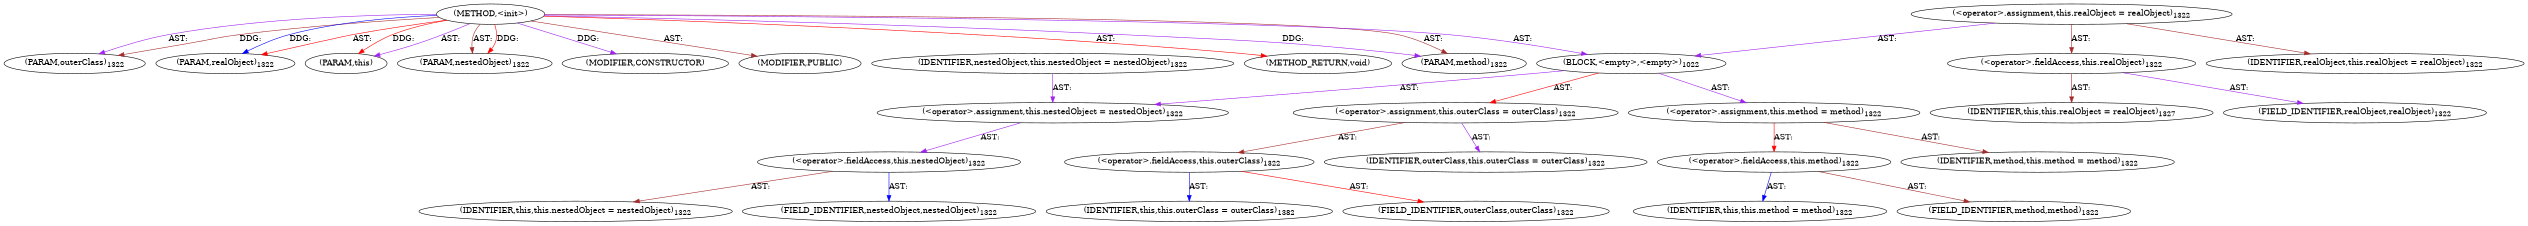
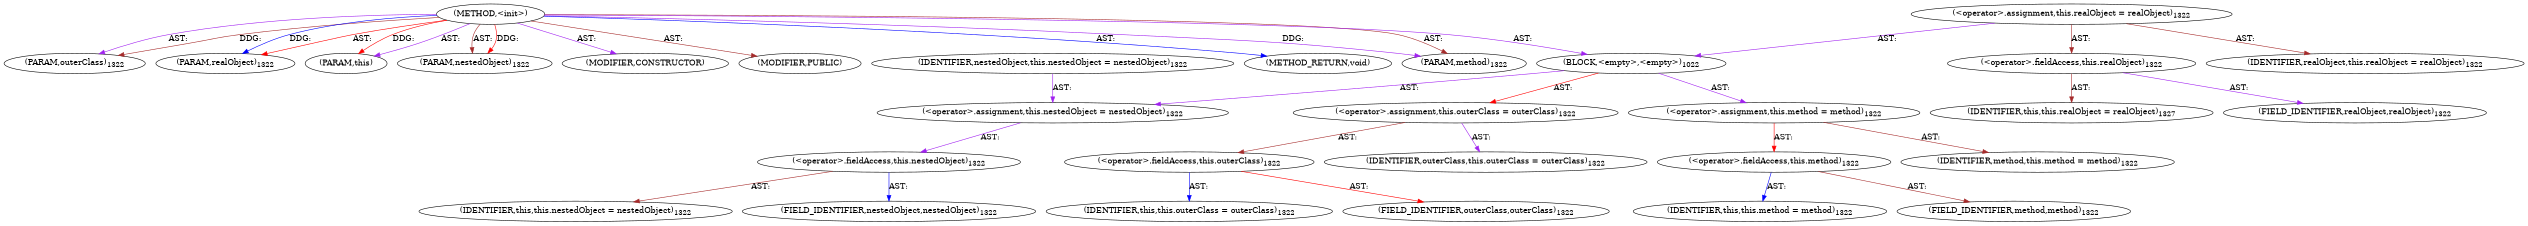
(903, 31) -> (903, 31)
(590, 39) -> (588, 39)
(1286, 211) -> (1286, 211)
